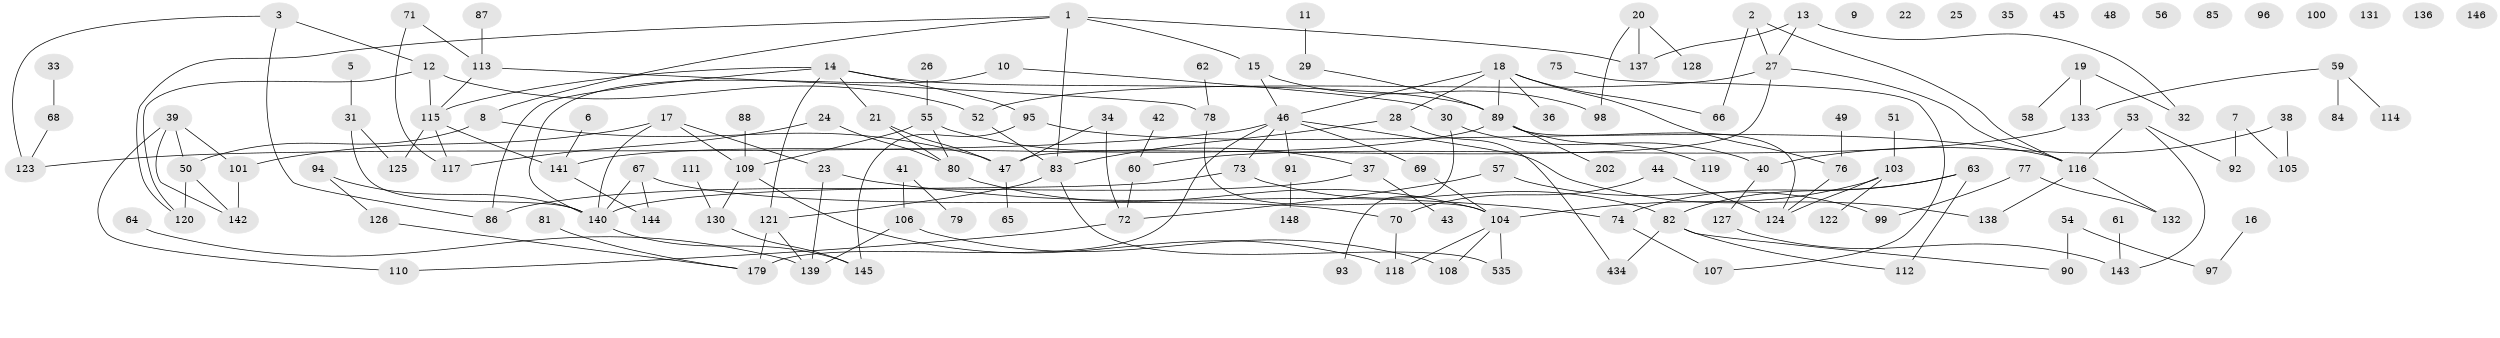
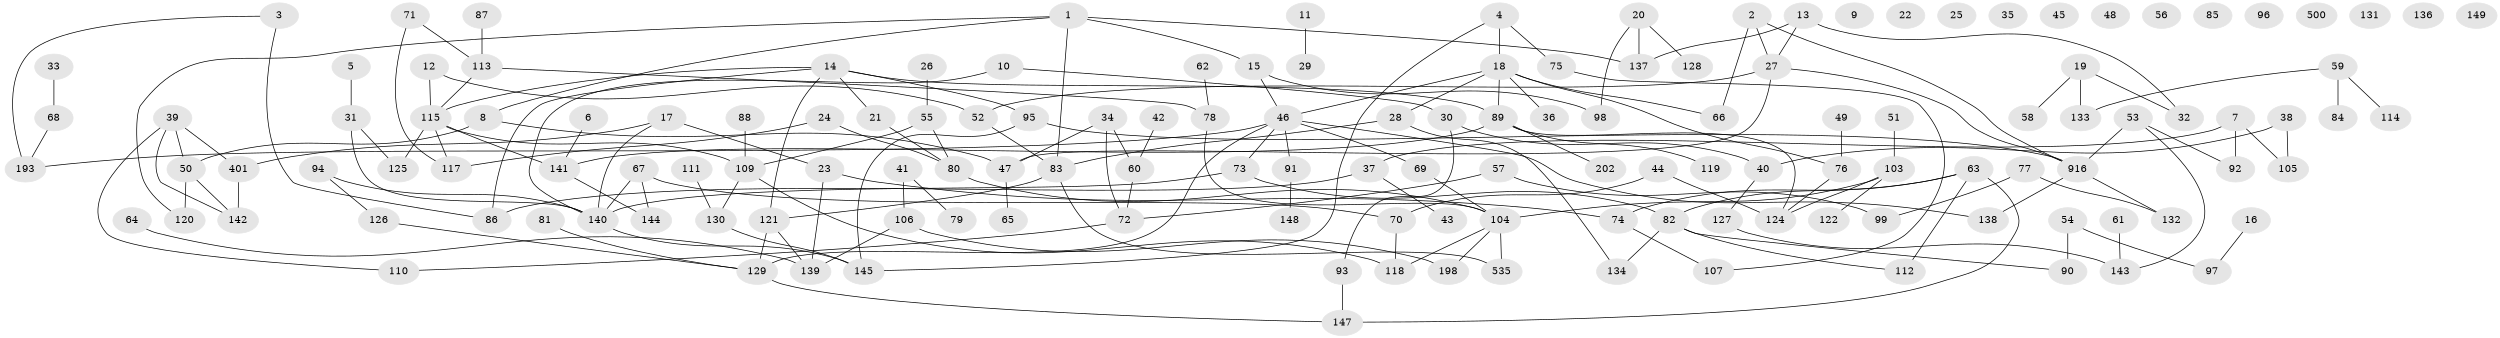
none -> (1500, 16)
(2317, 16) -> (2317, 16)
(2477, 16) -> (2477, 16)
(354, 41) -> none
(1385, 82) -> none
(221, 83) -> none
(933, 142) -> none
(707, 144) -> (588, 143)
(1146, 150) -> (1803, 144)
(1701, 153) -> (1122, 146)
(25, 169) -> (25, 169)
(239, 169) -> (239, 169)
(2078, 169) -> (2078, 169)
(757, 272) -> (757, 272)
(1448, 272) -> (1448, 272)
(1617, 272) -> (1617, 272)
none -> (1342, 323)
